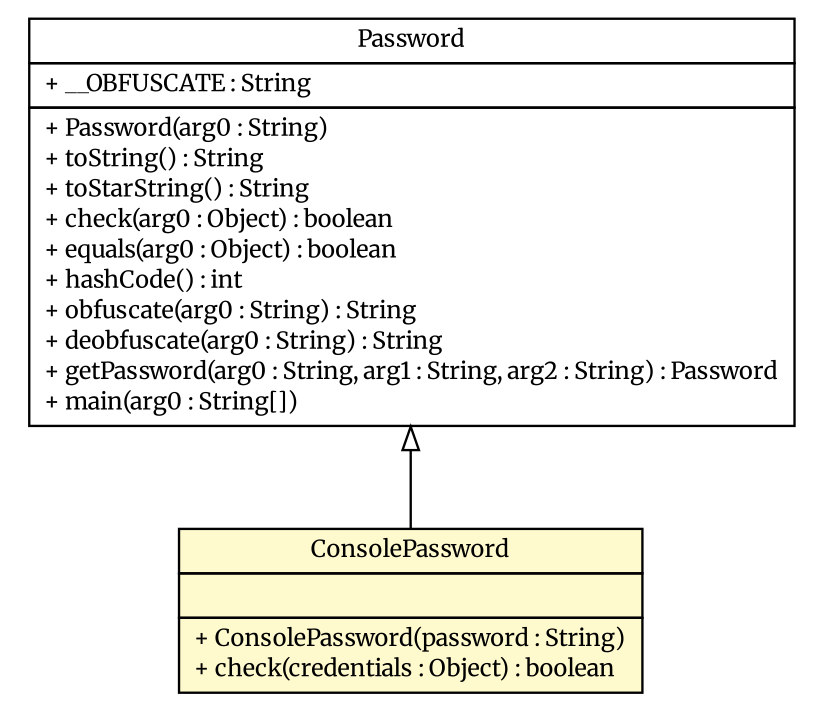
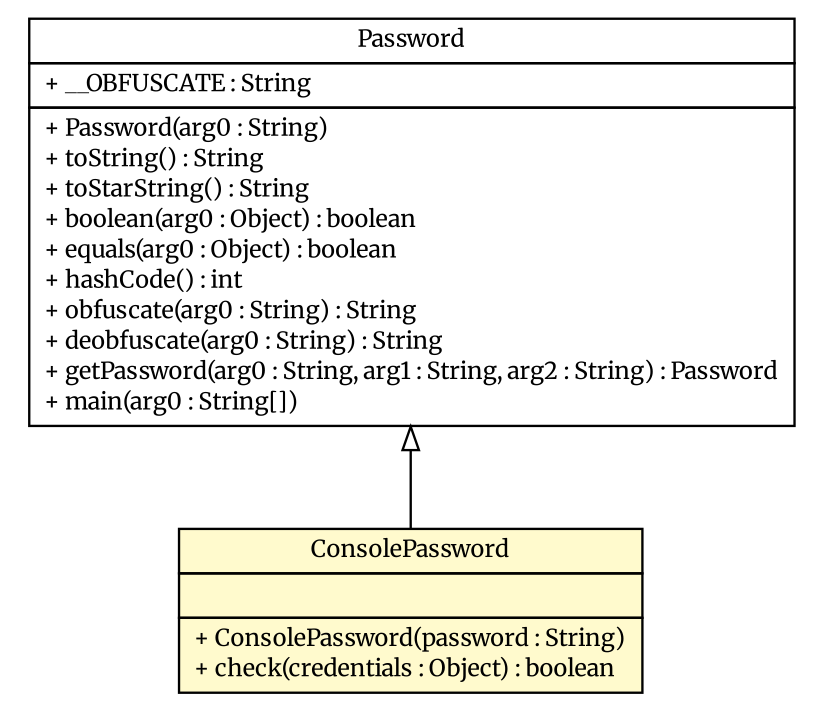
(219, 220) -> (231, 220)
